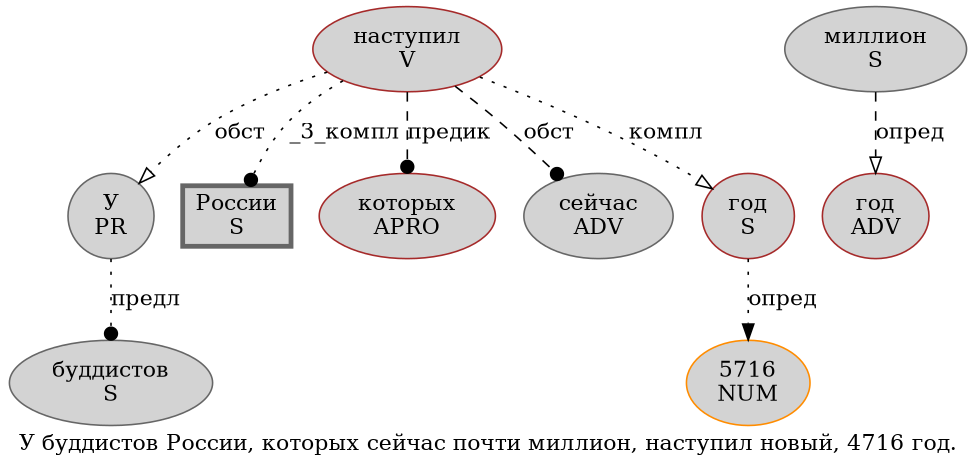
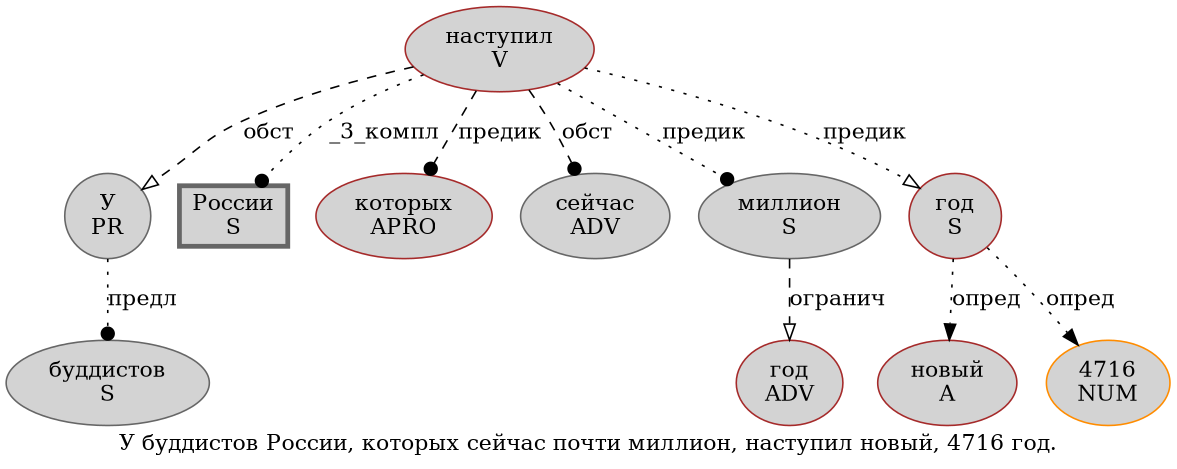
(233, 111) -> (277, 107)
none -> (639, 130)
(666, 133) -> (865, 133)
(910, 133) -> (838, 299)
(748, 383) -> (1108, 383)
none -> (947, 383)
